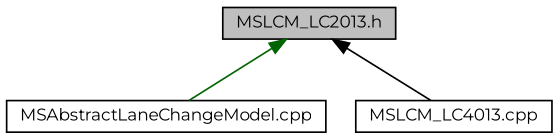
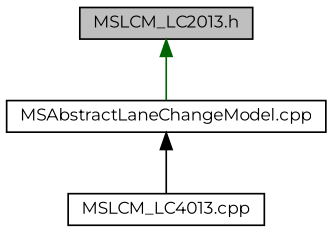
(389, 74) -> (166, 172)
